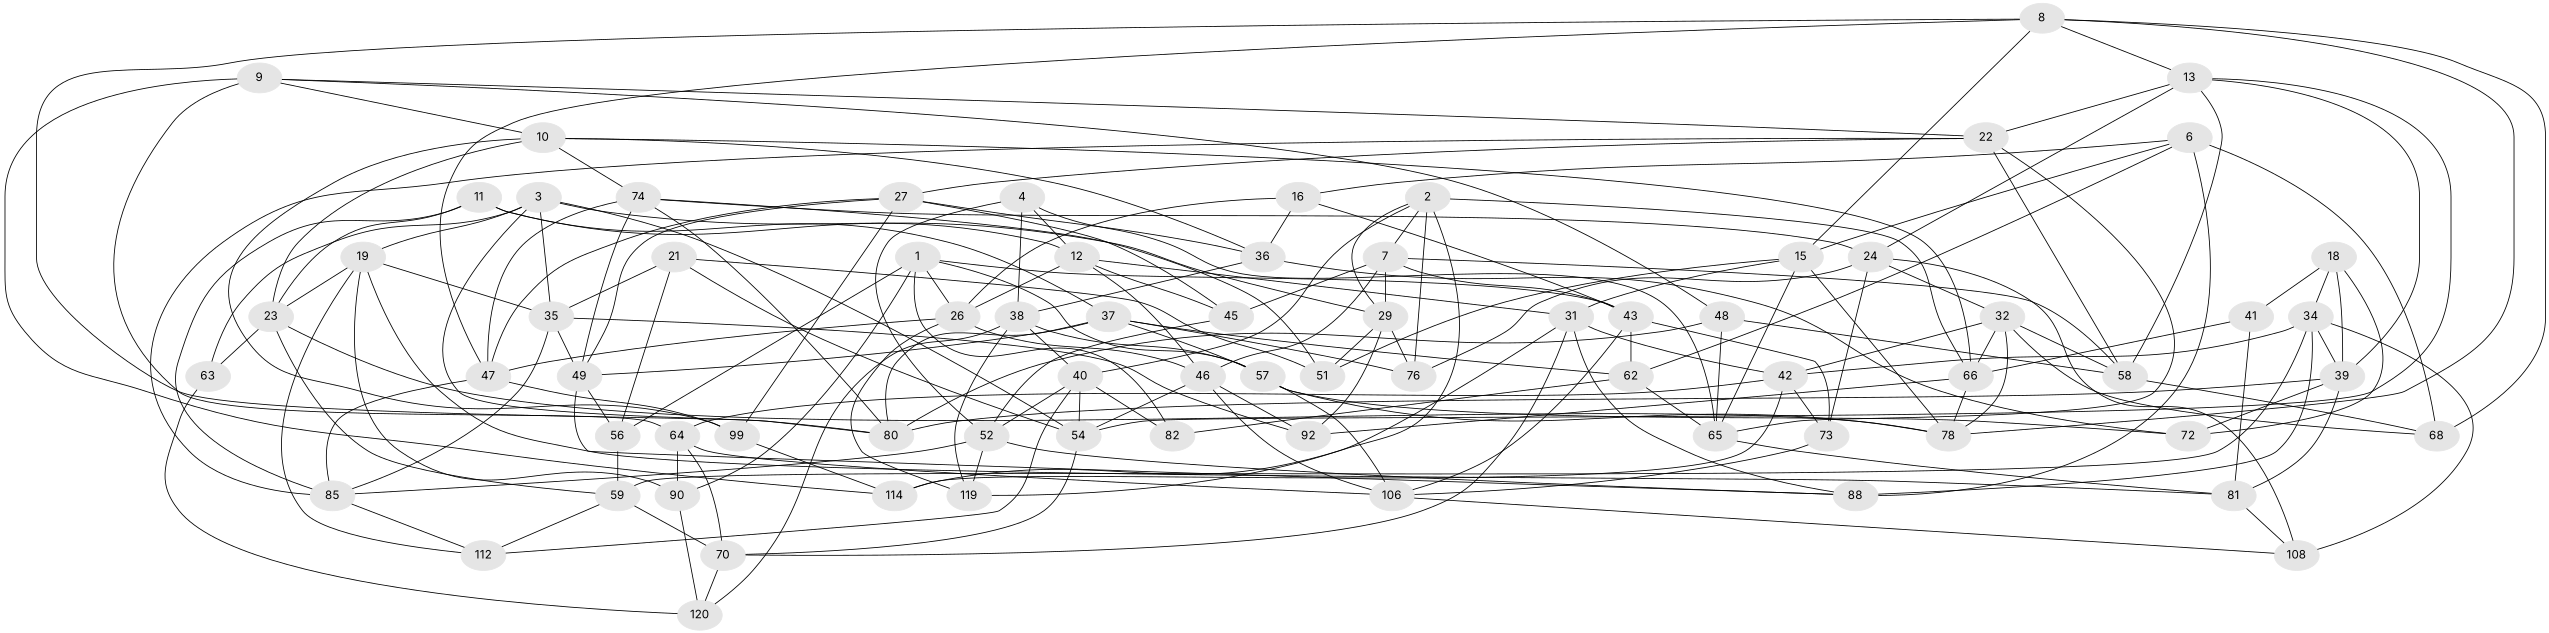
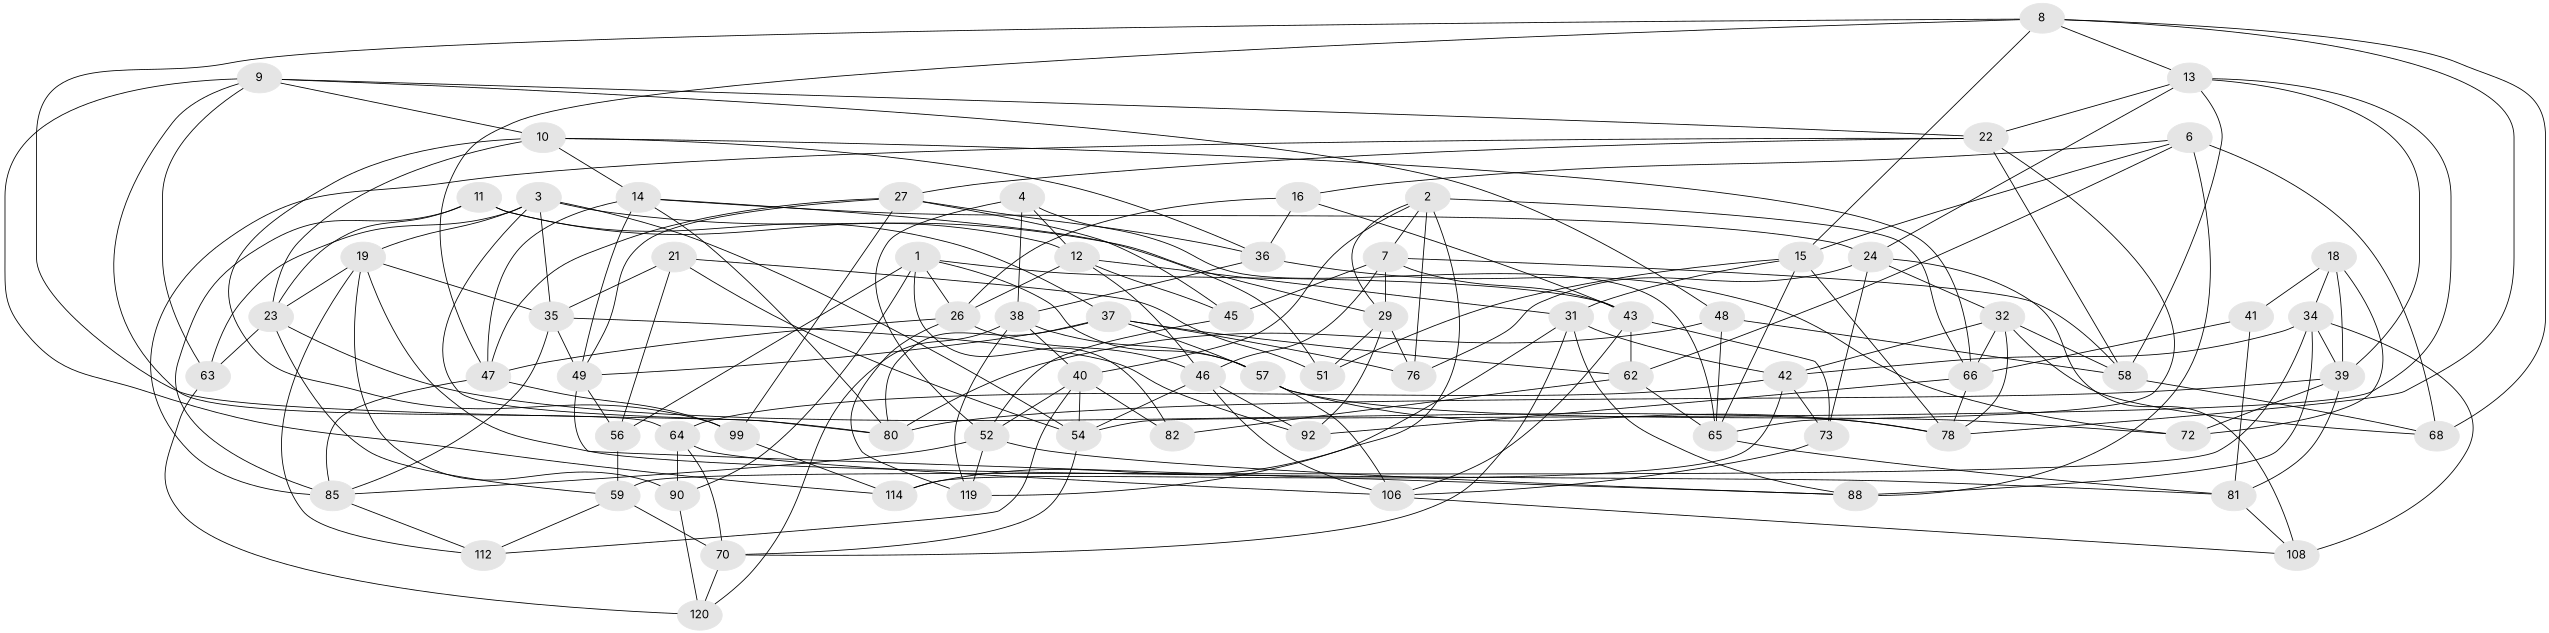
(638, 197) -> (638, 197)
none -> (163, 213)
